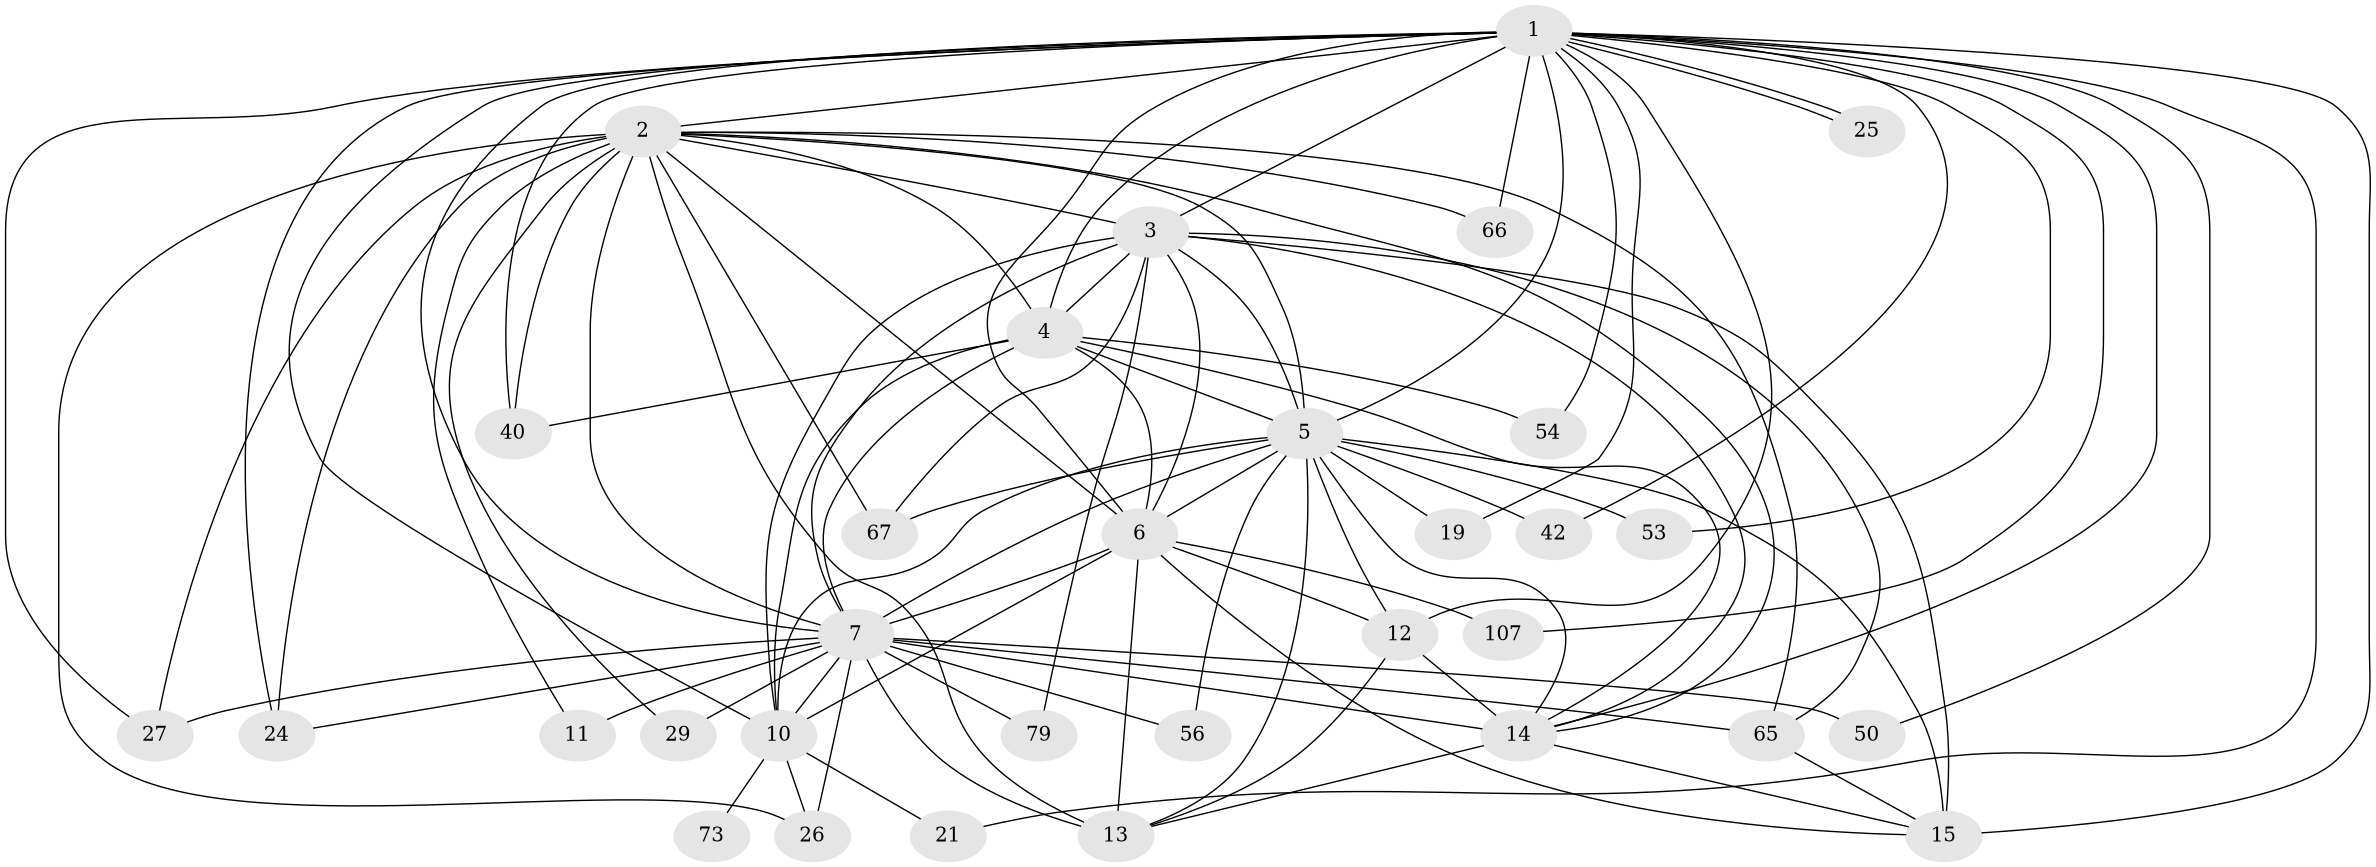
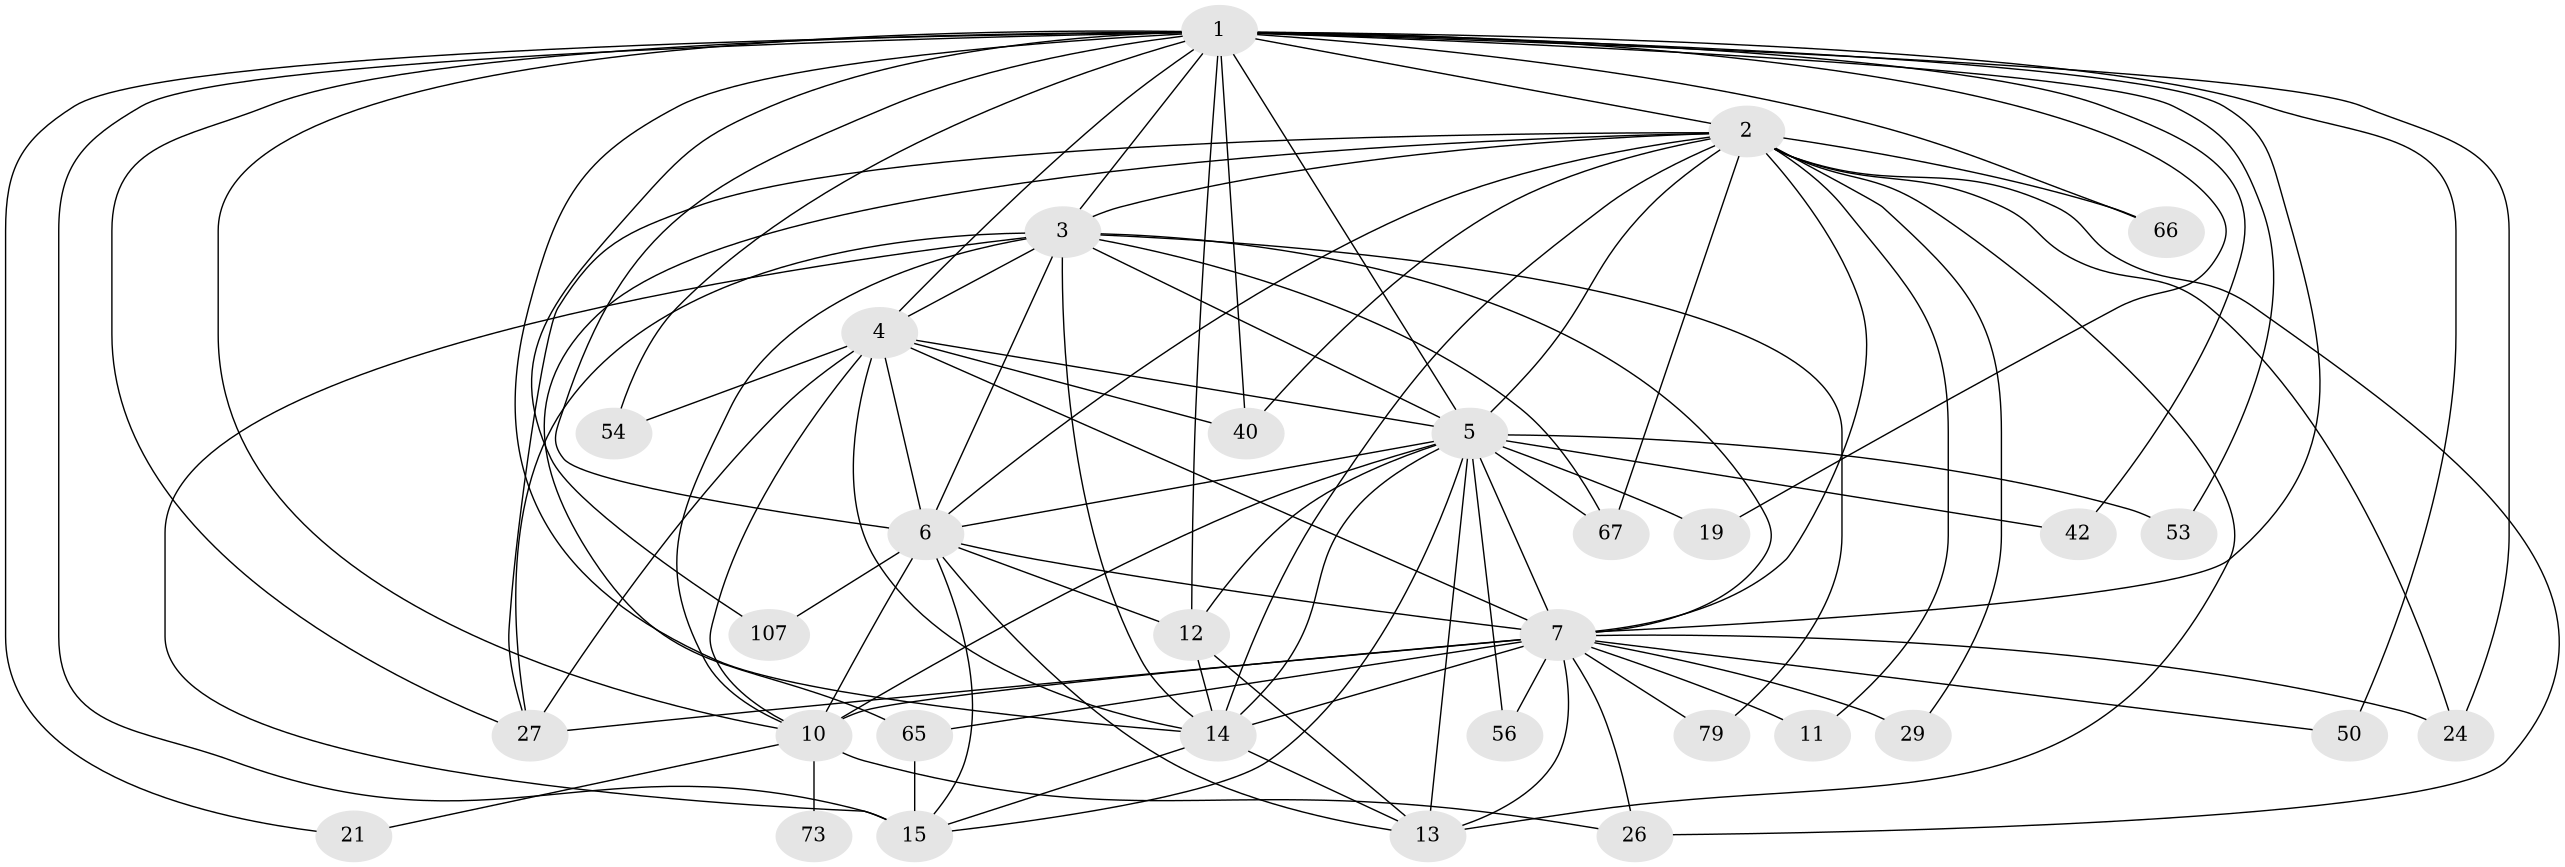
(1867, 131) -> none
(897, 188) -> (669, 537)
(1673, 339) -> (634, 339)
